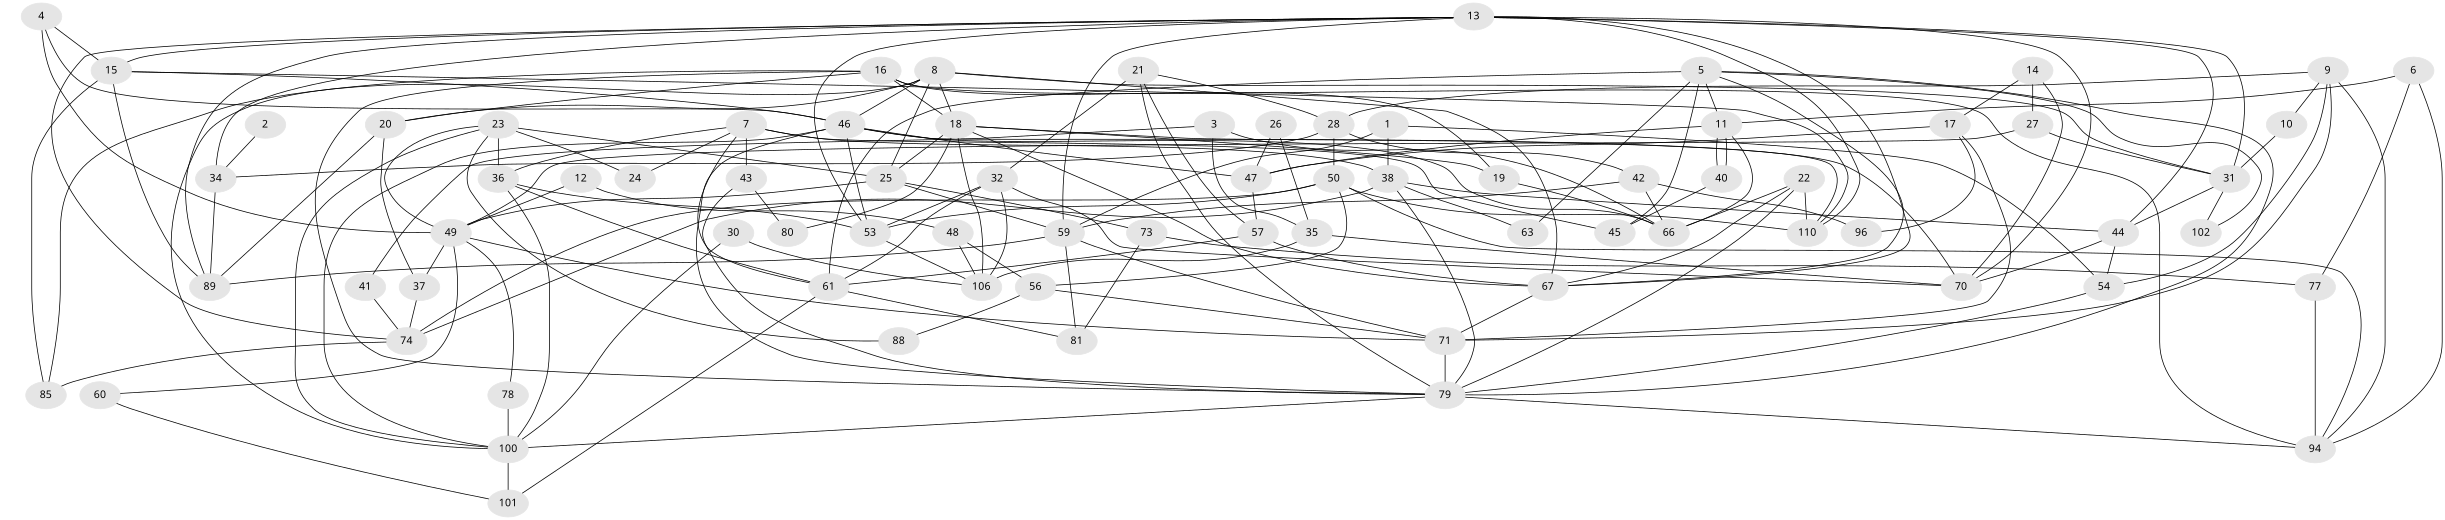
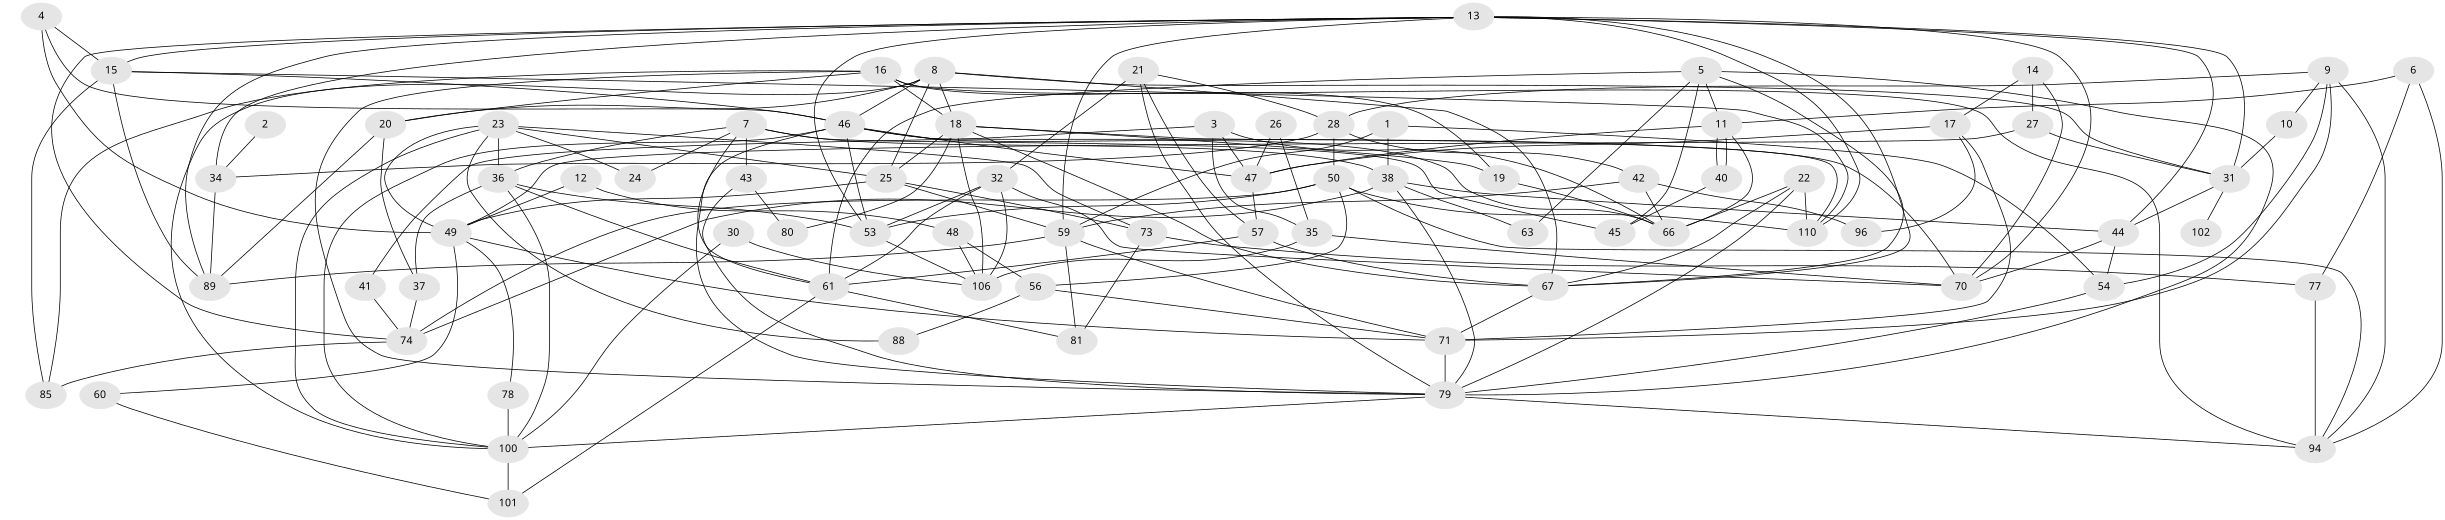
(2085, 111) -> none
none -> (912, 153)
none -> (1235, 155)
(435, 260) -> (428, 215)
